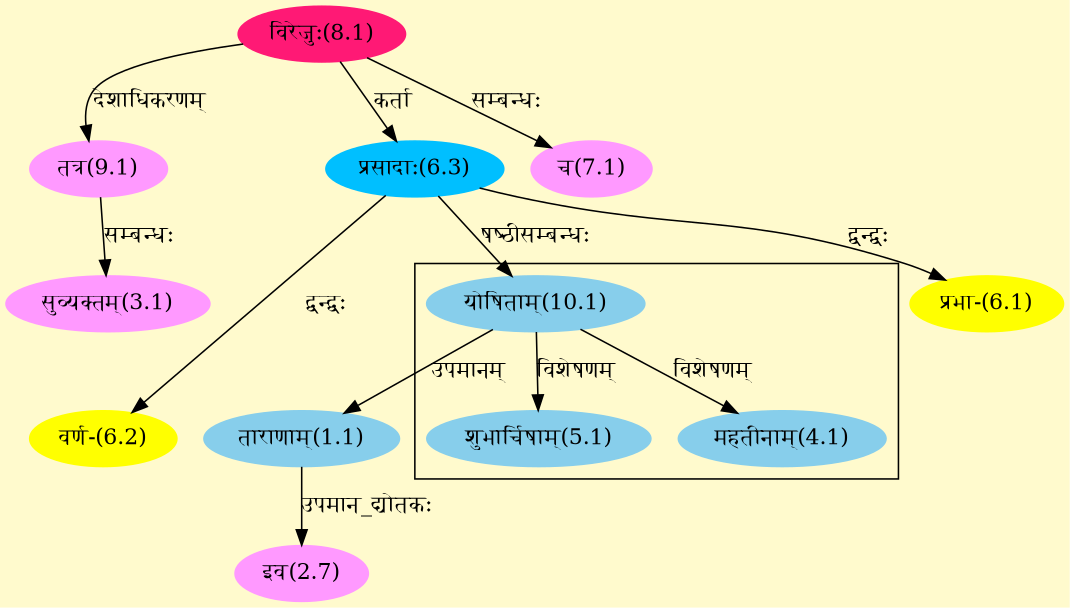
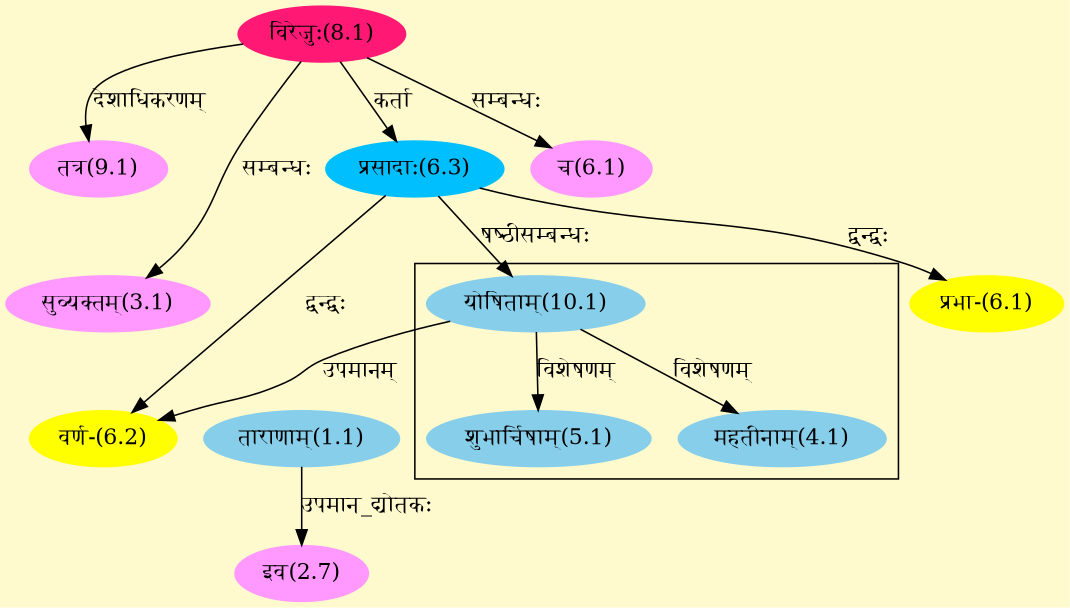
(592, 169) -> (592, 169)
(103, 229) -> (229, 165)
(425, 367) -> (311, 366)
